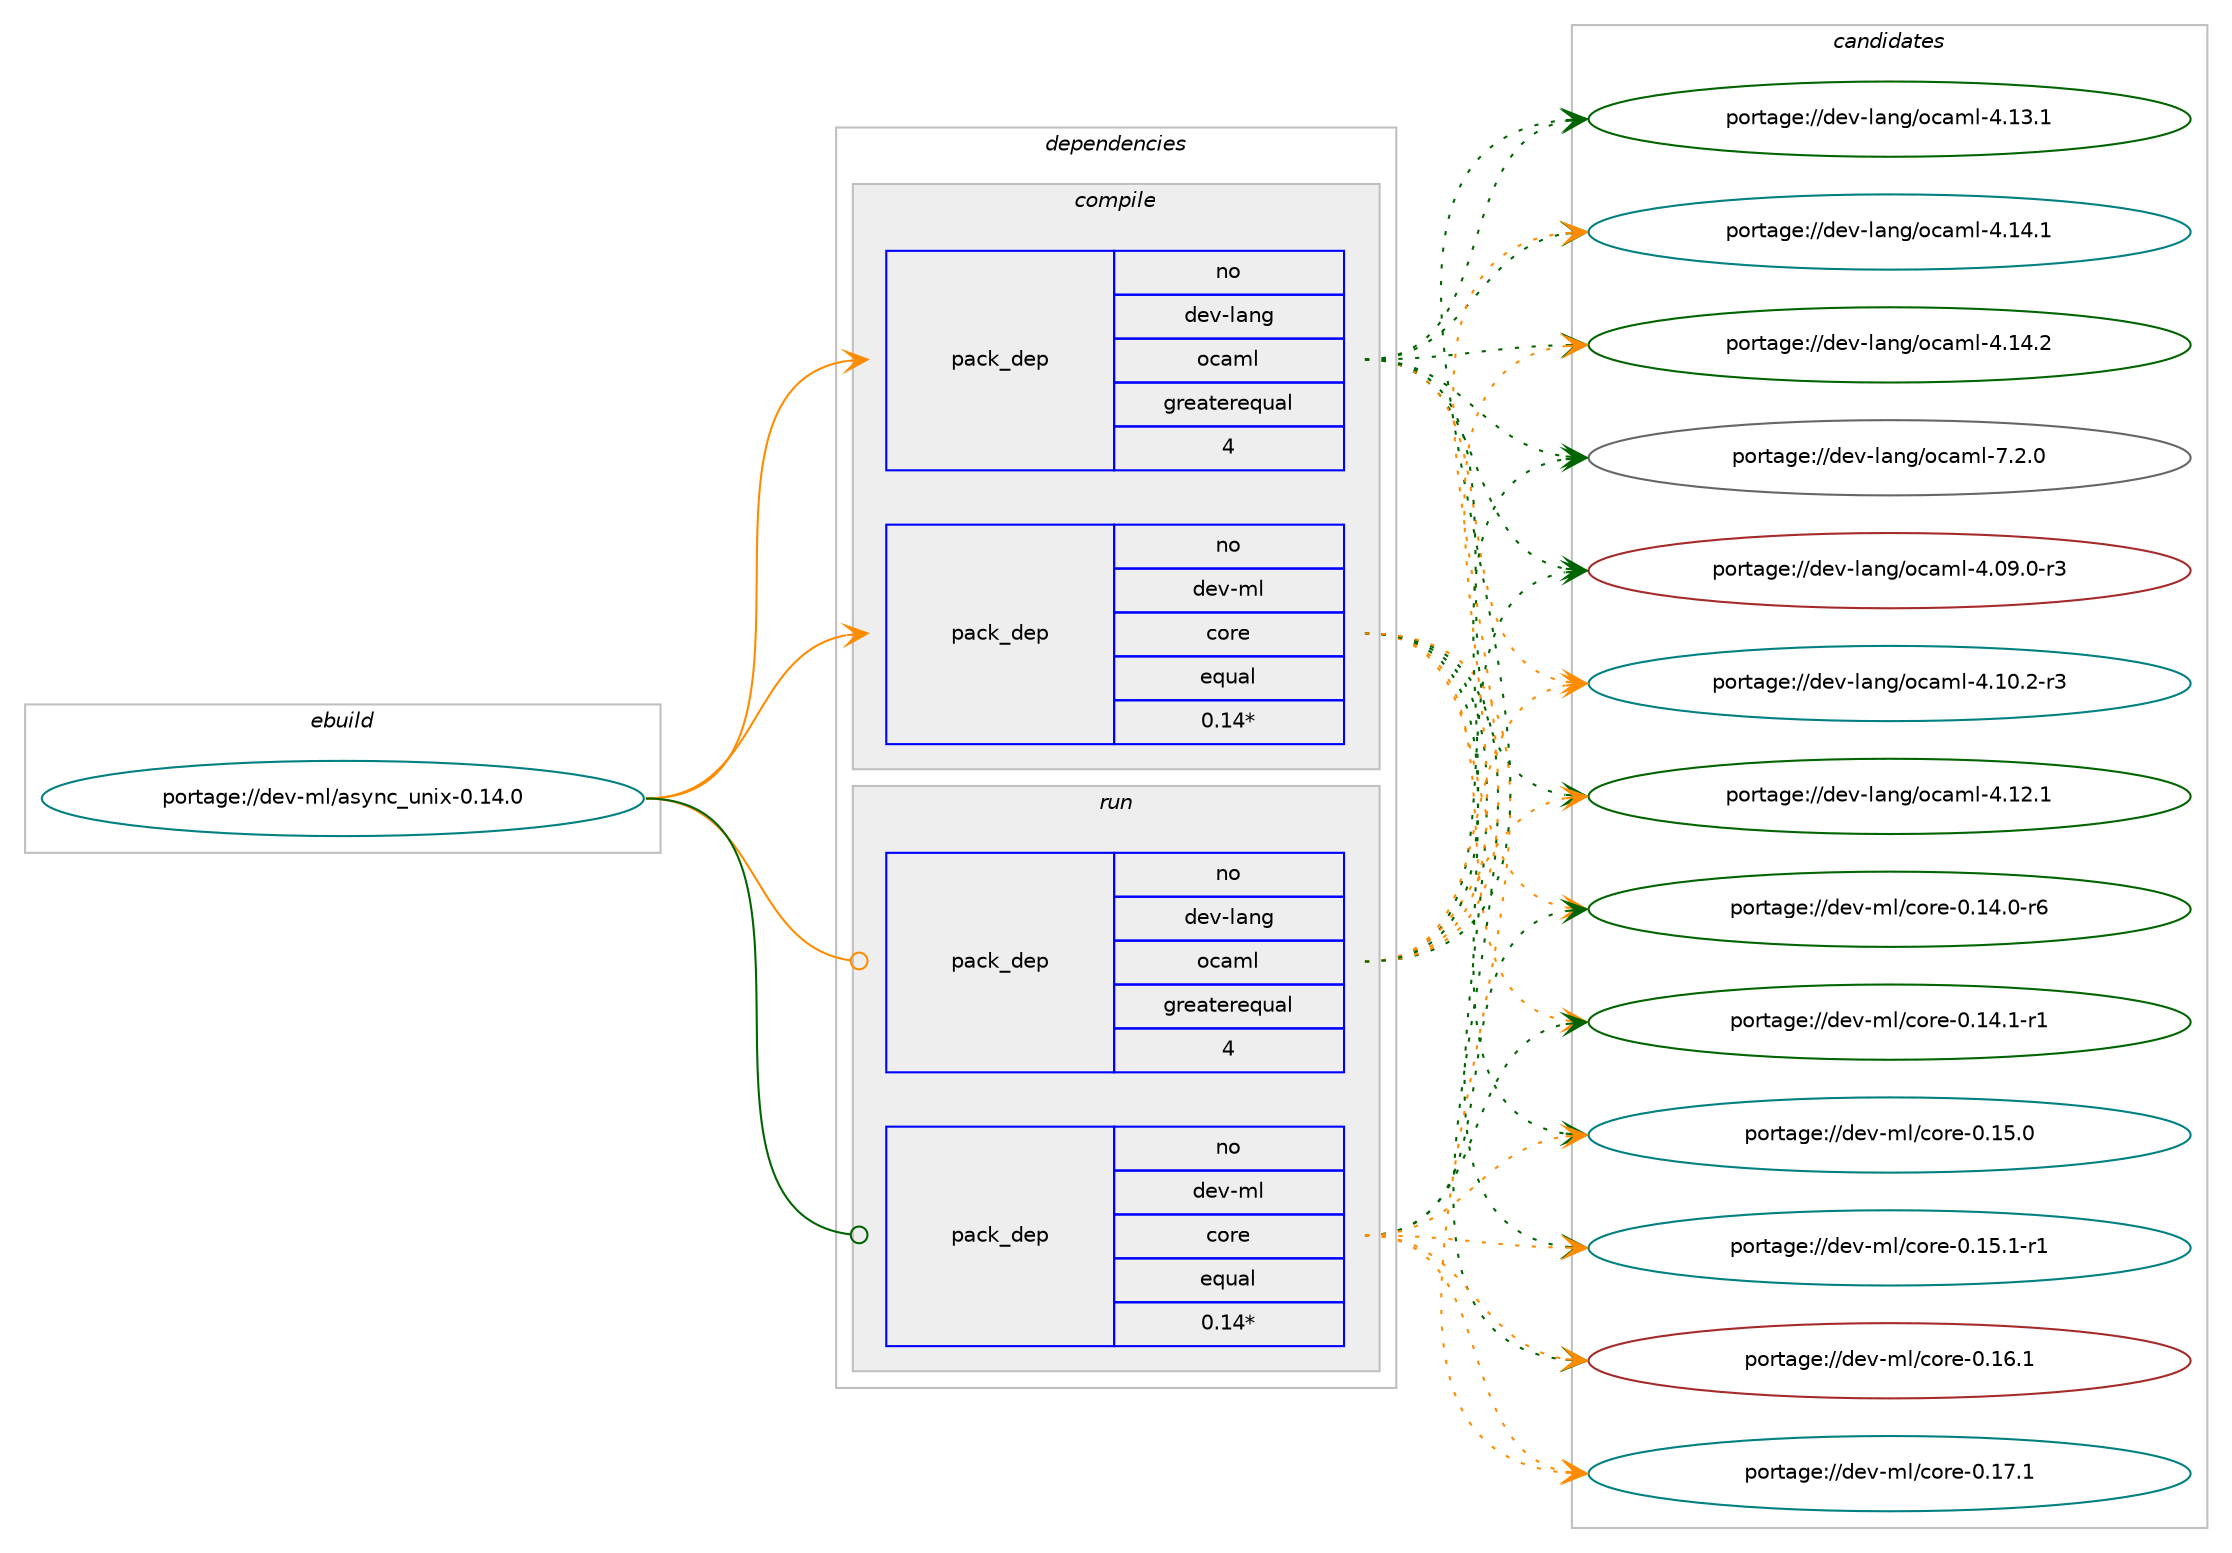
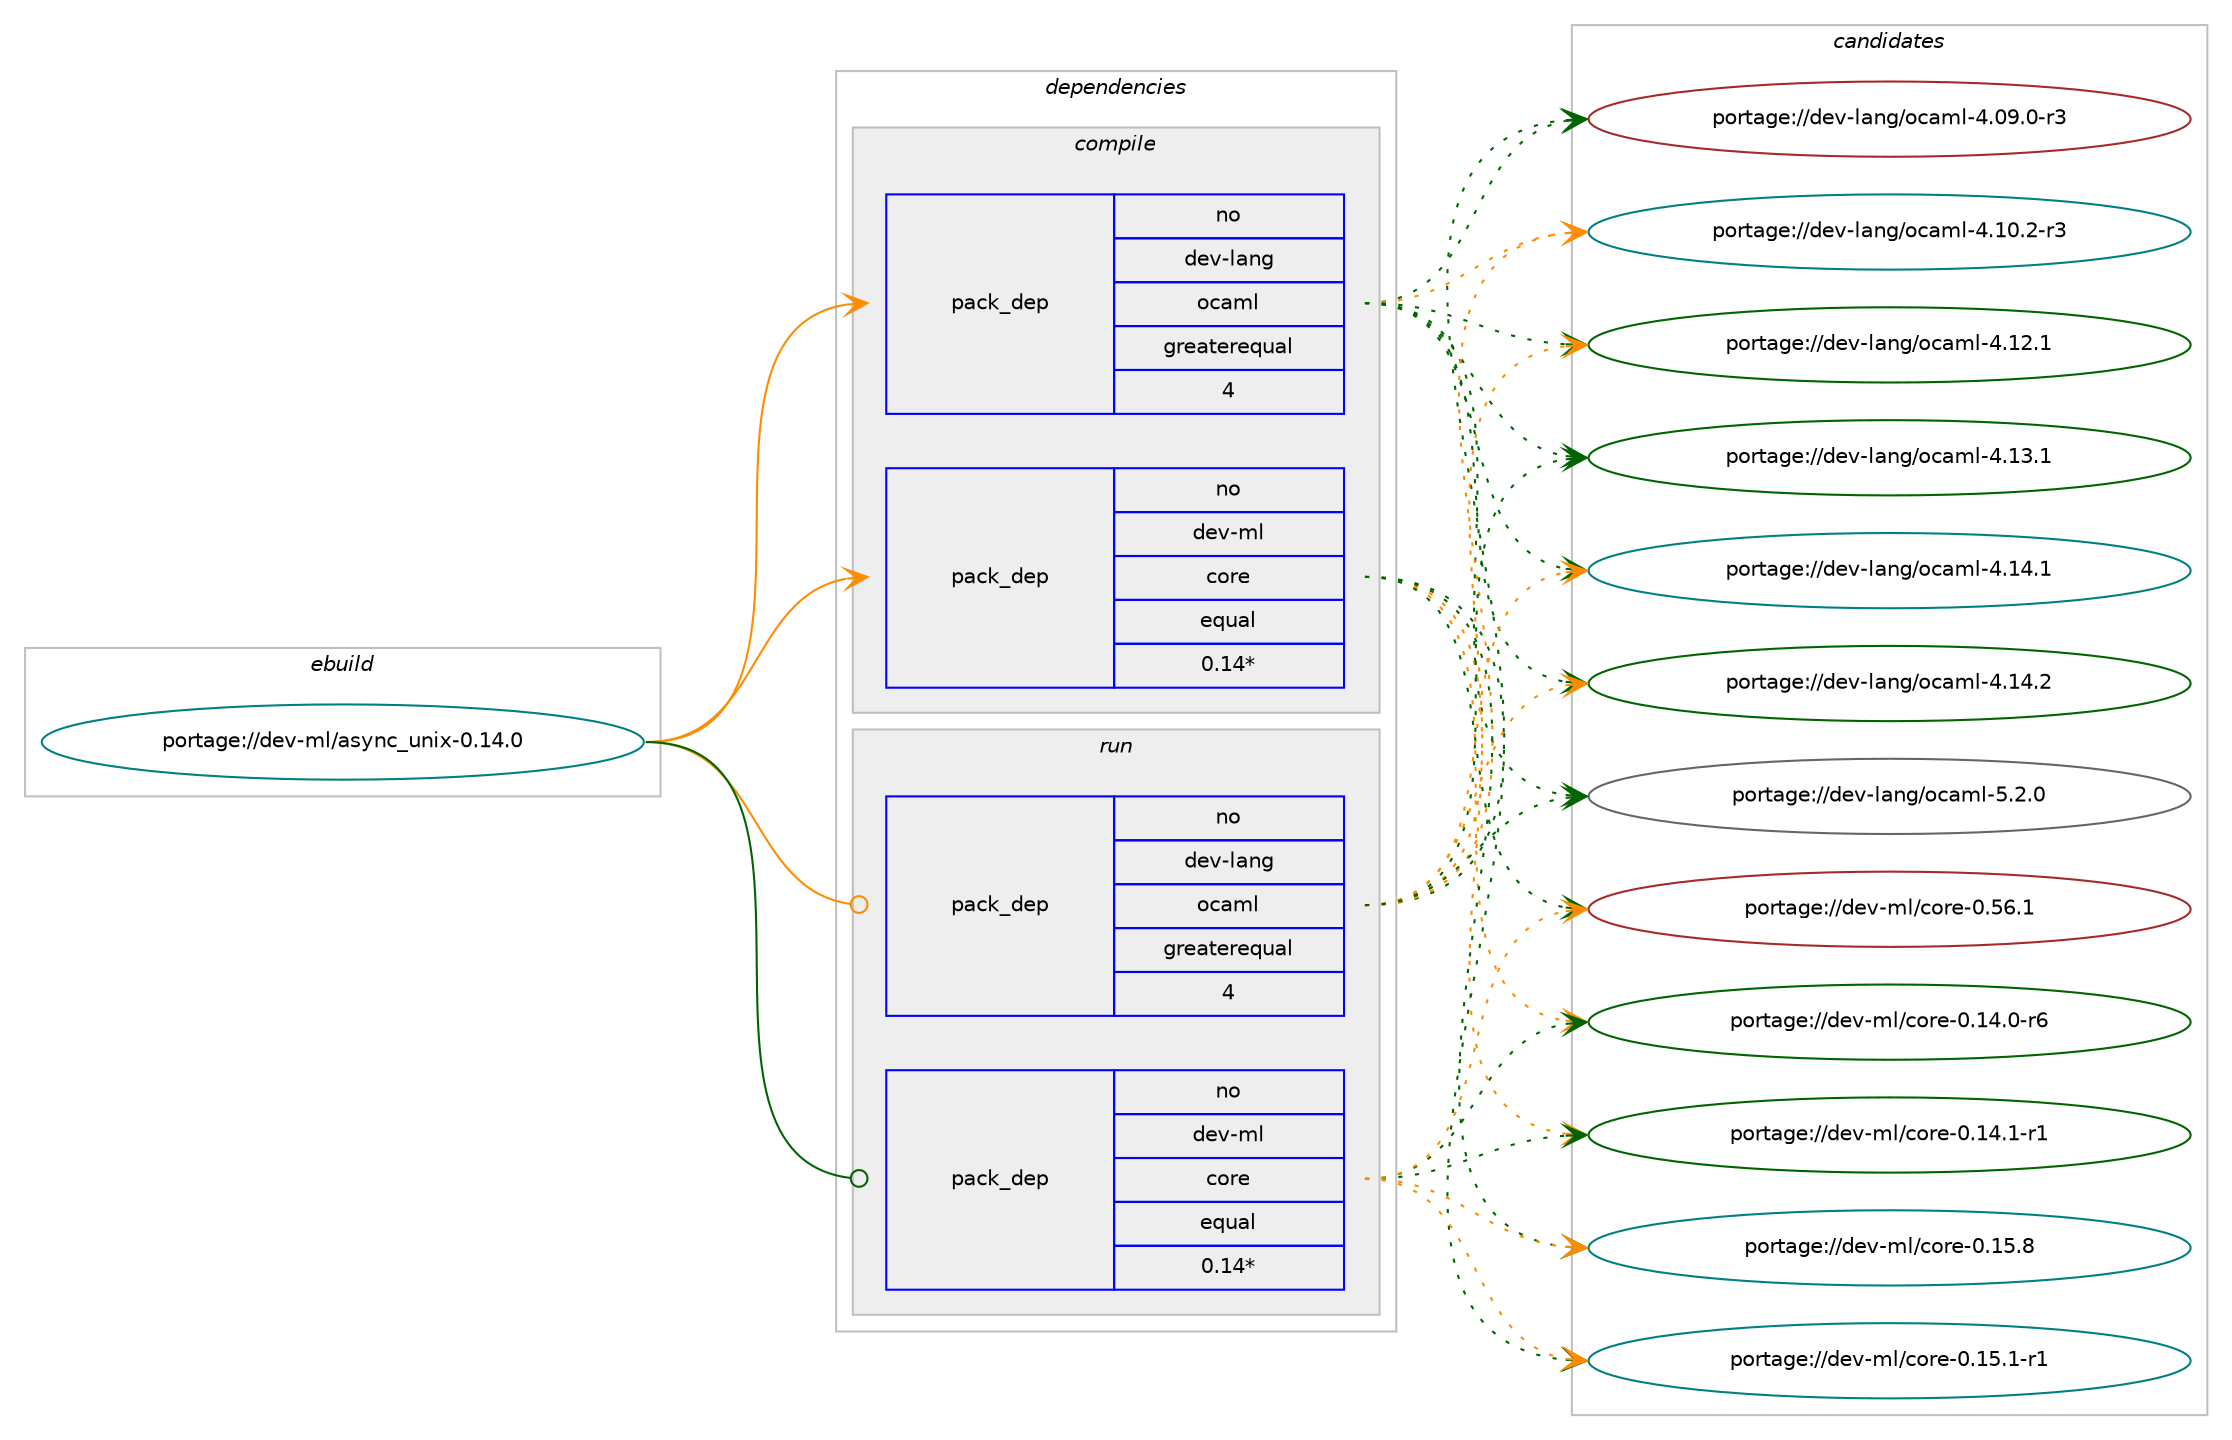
(1890, 458) -> (1890, 796)
(1890, 1135) -> (1890, 1248)
(1890, 1361) -> (1890, 909)
(1890, 1474) -> none
